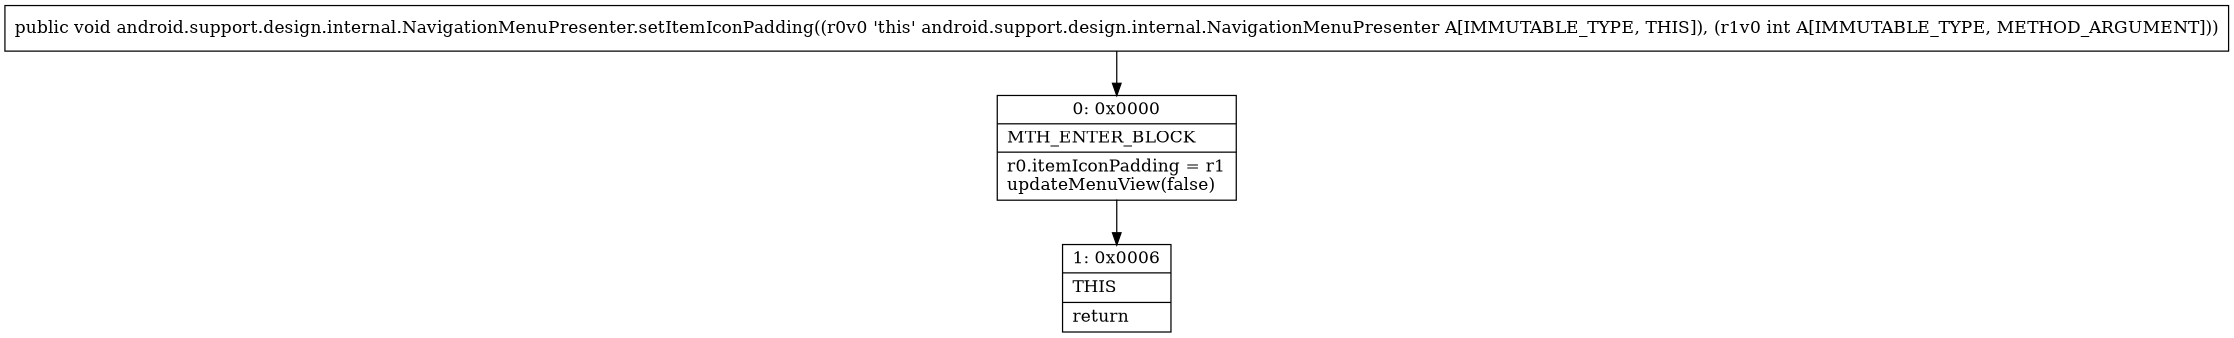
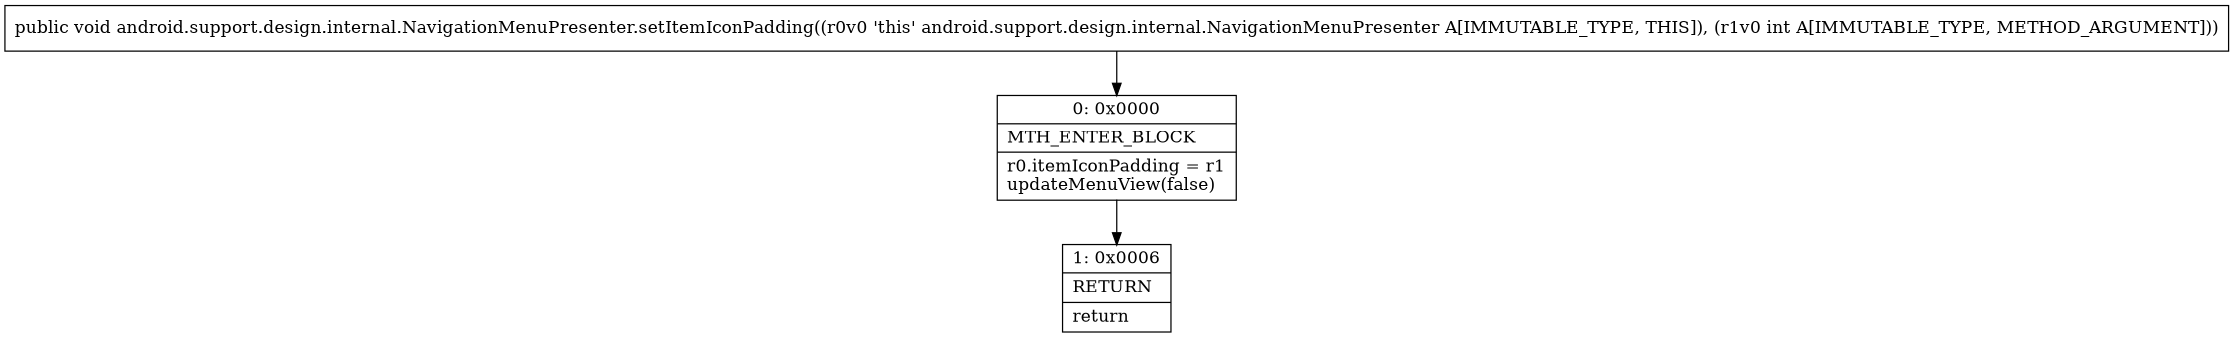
(1095, 287) -> (1112, 287)
